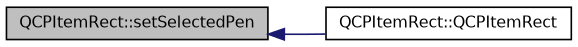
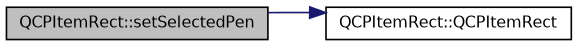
(305, 34) -> (289, 13)
